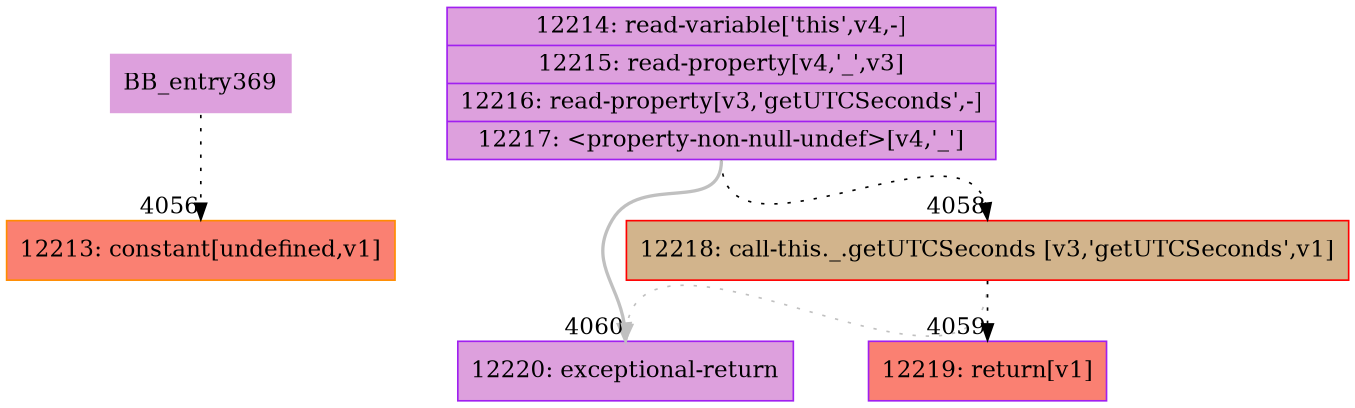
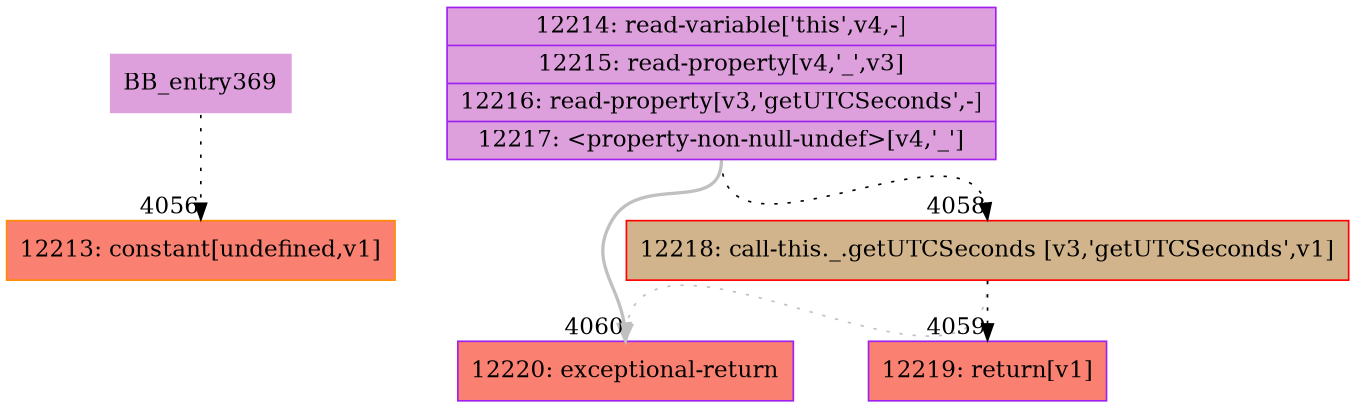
(626, 371) -> (626, 371)
